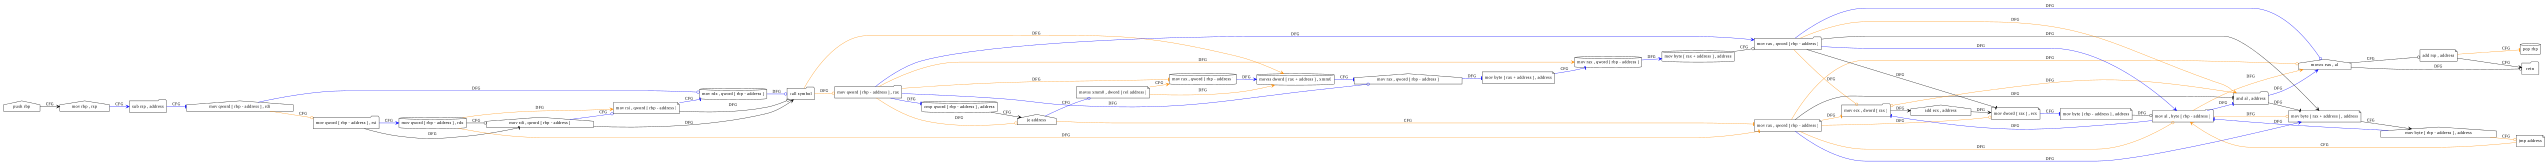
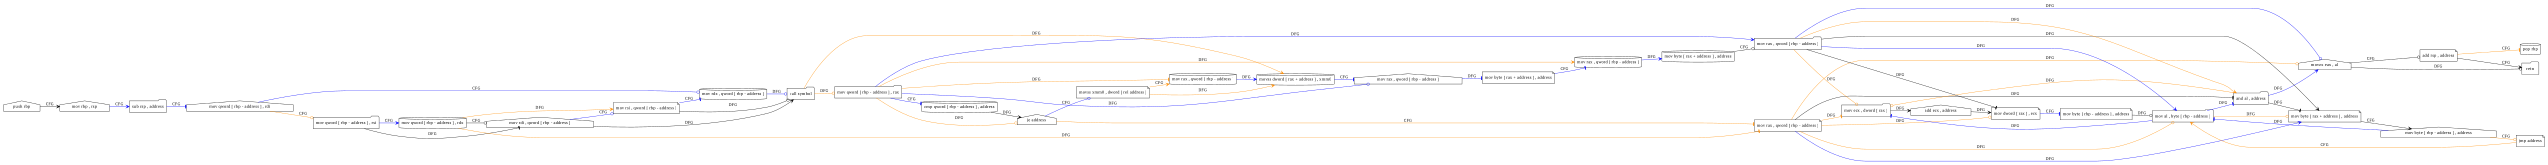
(2245, 86) -> none
(477, 88) -> (477, 88)
(912, 99) -> (912, 99)
(1007, 112) -> (1007, 112)
